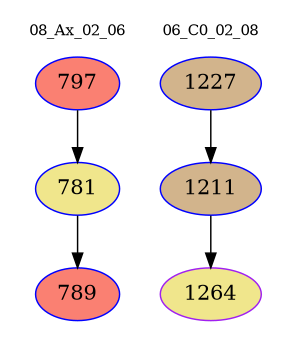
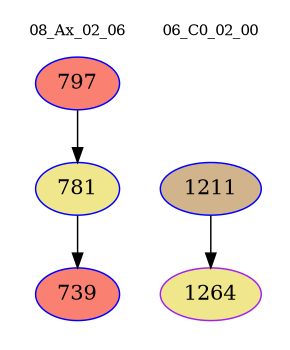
(211, 31) -> (211, 31)
(211, 83) -> none
(78, 294) -> (78, 294)
